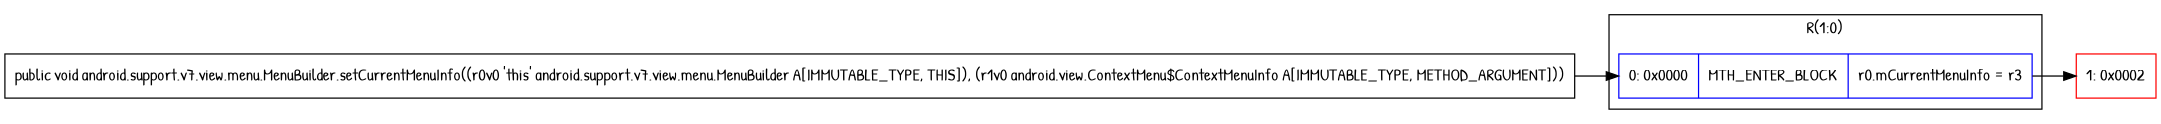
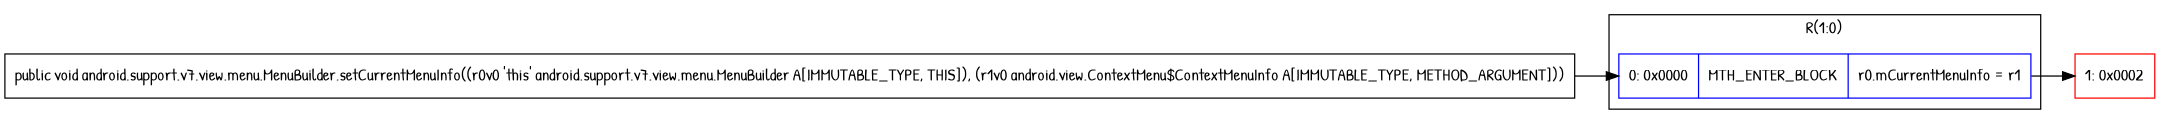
(1940, 75) -> (1940, 75)
